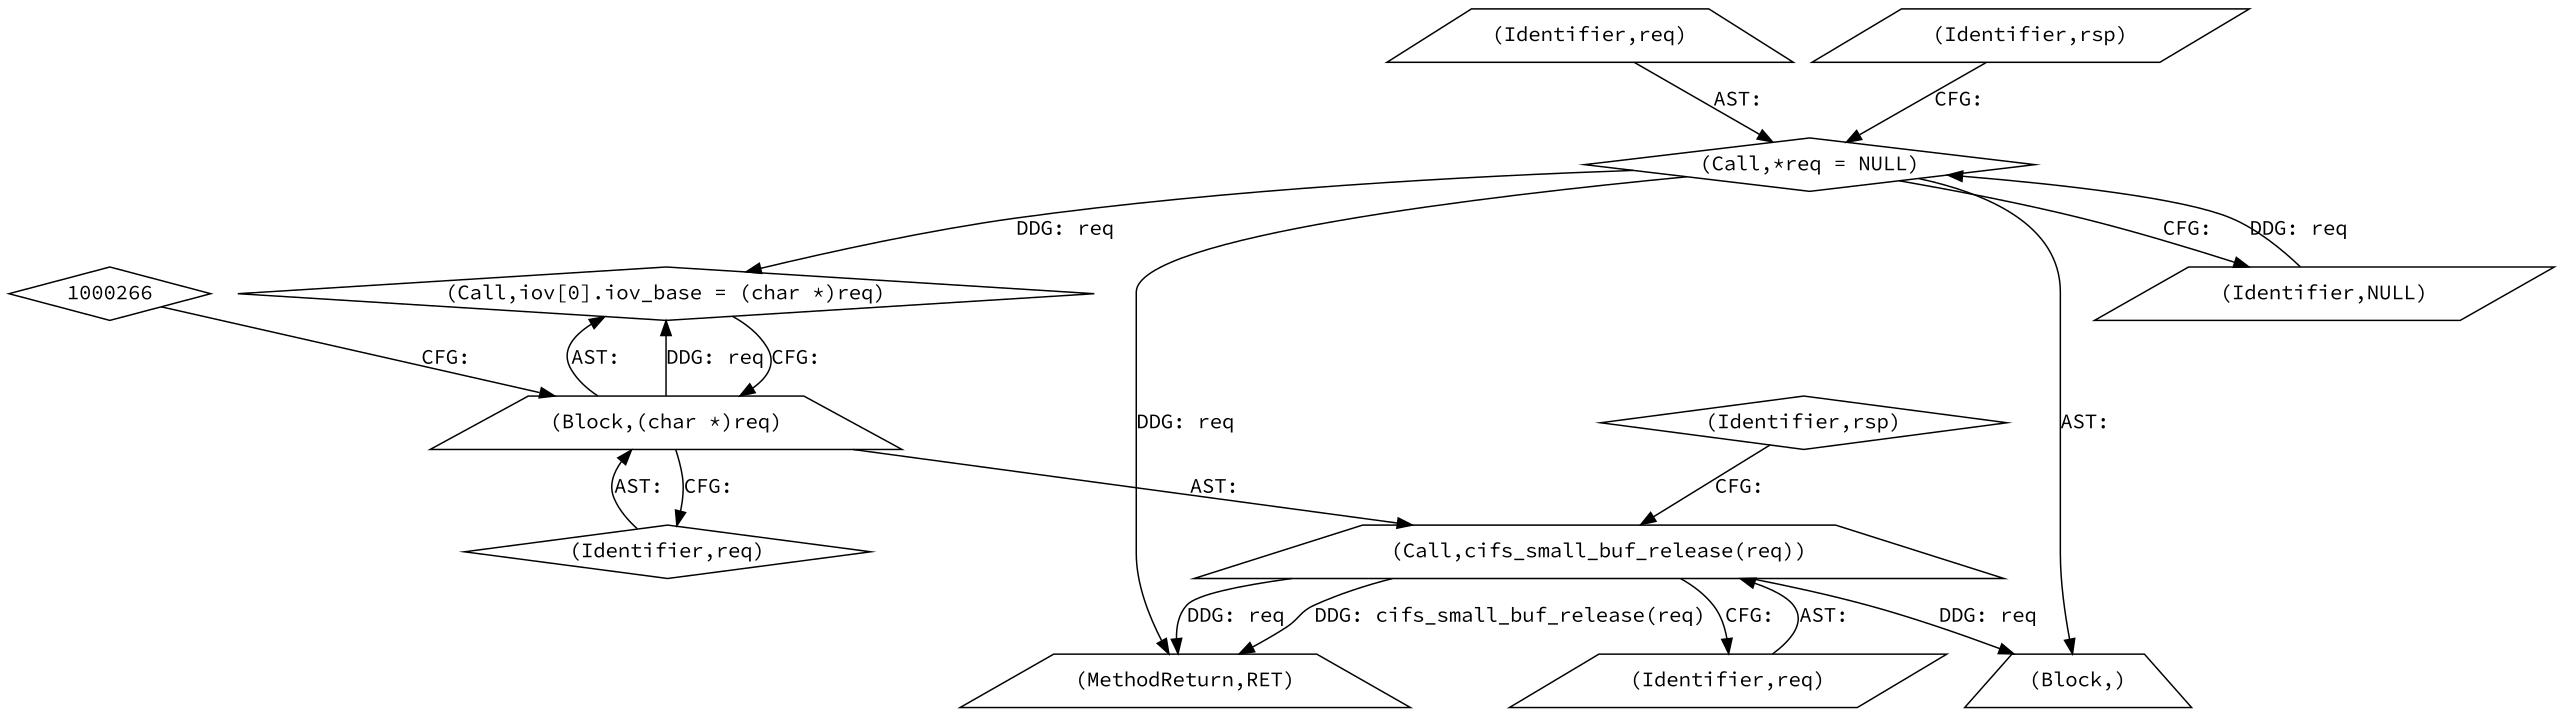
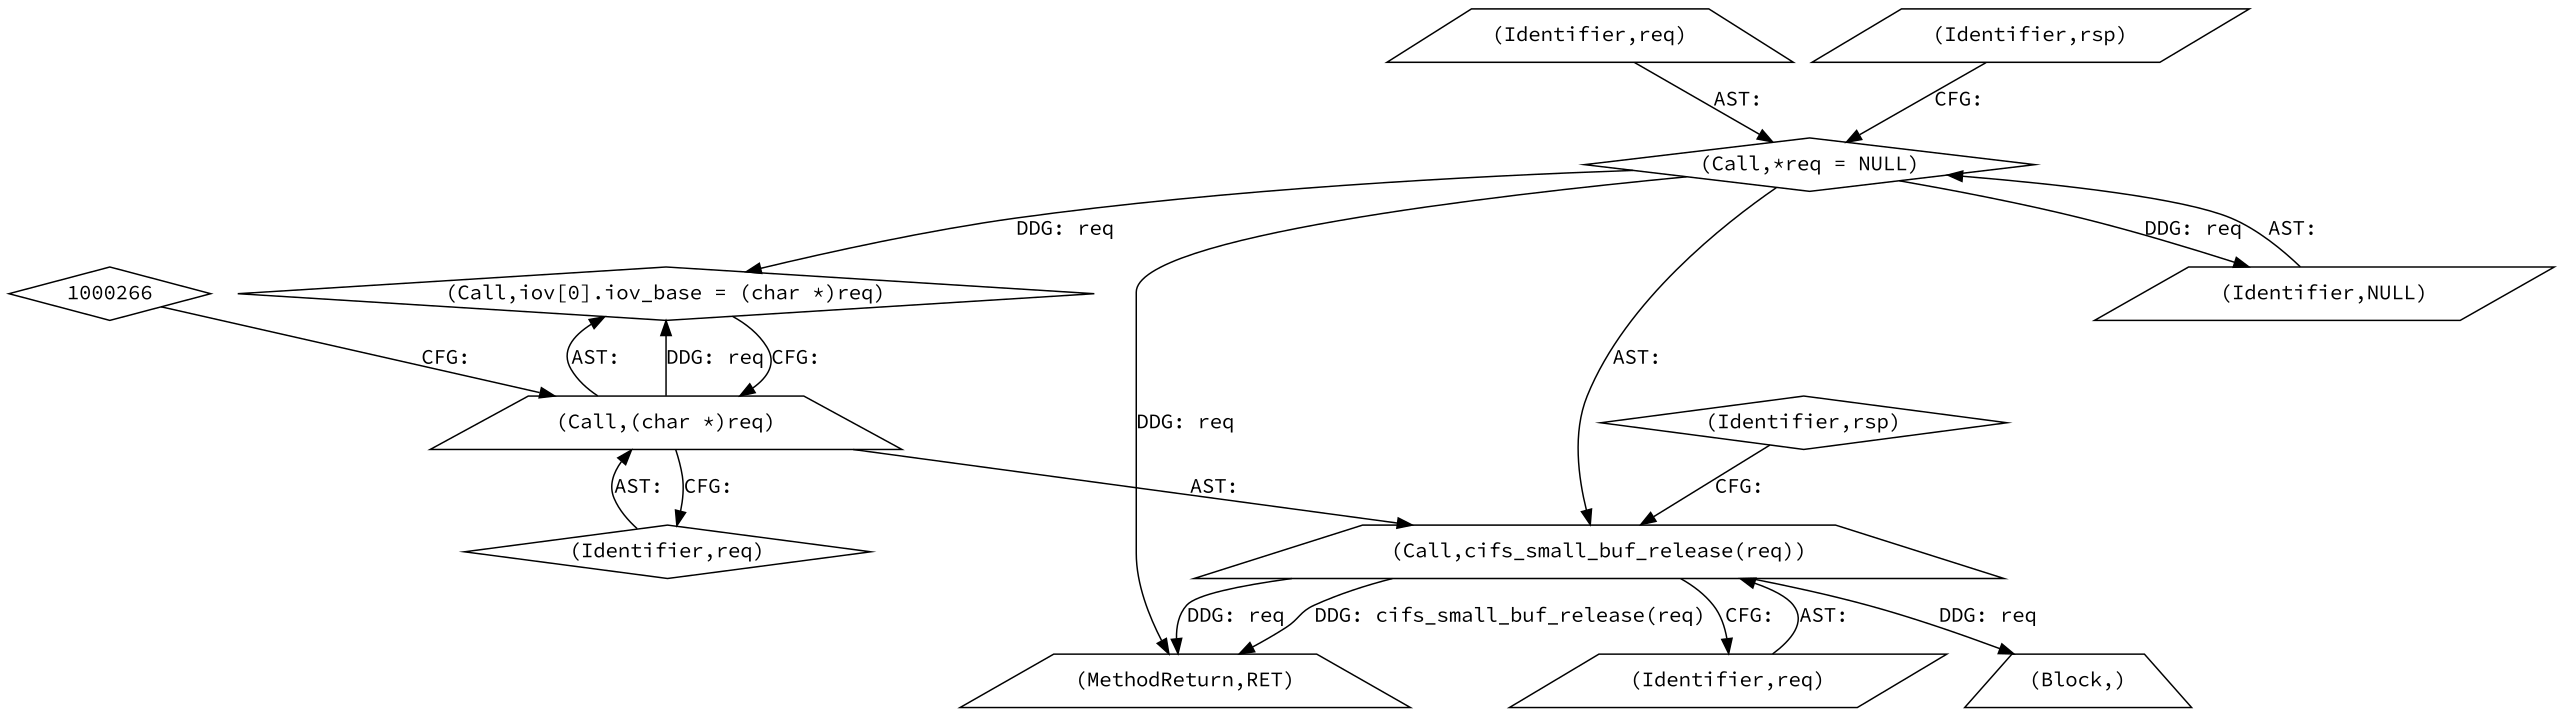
(2194, 229) -> (2194, 229)
(2299, 229) -> (2299, 229)
(2060, 368) -> (1630, 323)
(666, 423) -> (666, 423)
